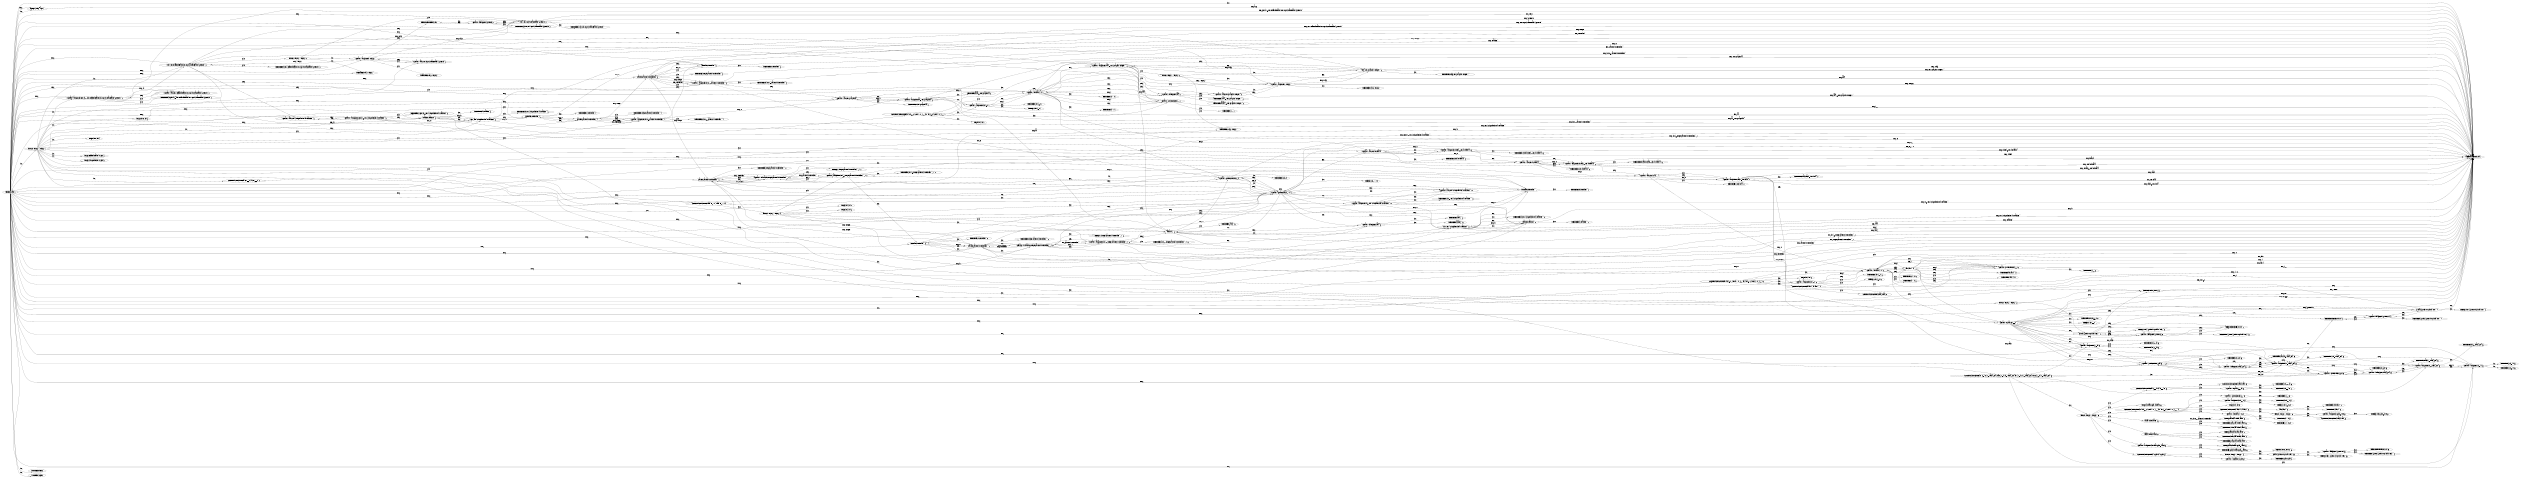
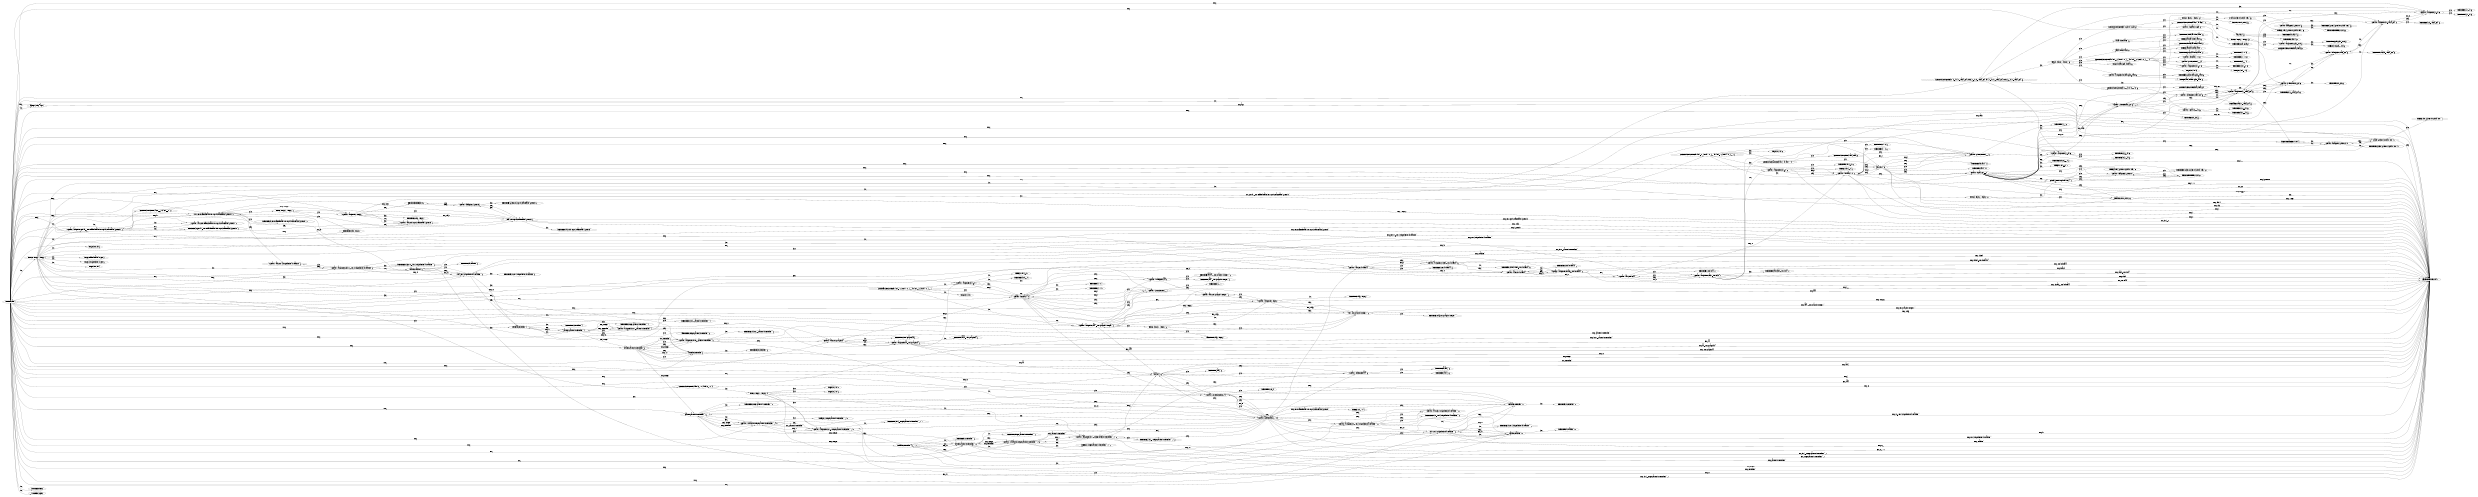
none -> (2336, 42)
(487, 103) -> (395, 367)
none -> (878, 144)
(1648, 162) -> none
(1323, 180) -> (1310, 410)
(2201, 419) -> (2165, 40)
(2235, 423) -> none
